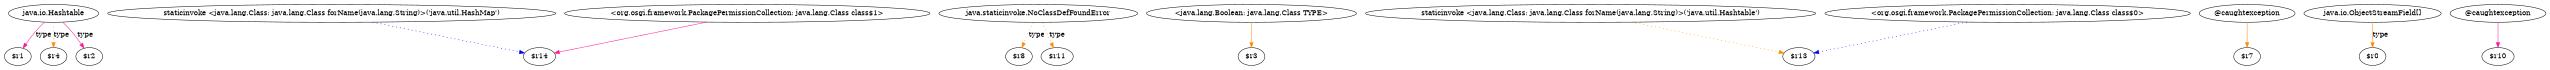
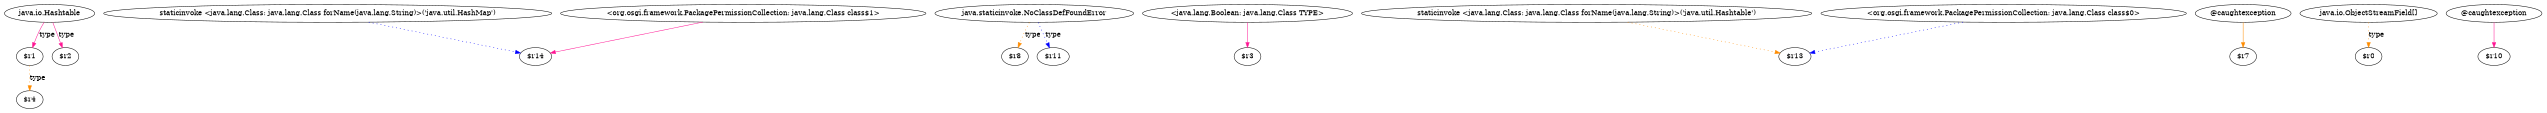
(54, 32) -> (30, 76)
(1251, 32) -> (1248, 32)
(2373, 32) -> (2369, 32)
(1047, 33) -> (1043, 33)
